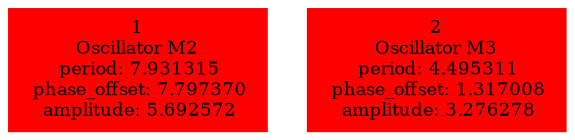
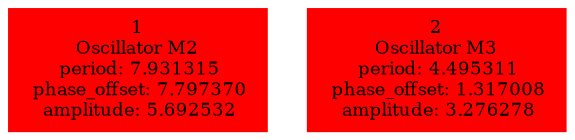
(138, 110) -> (138, 110)
